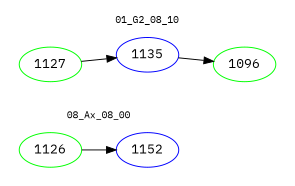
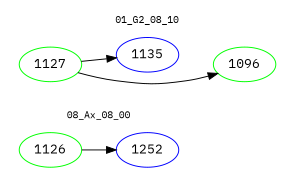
(191, 59) -> (143, 83)
(148, 150) -> (148, 150)
